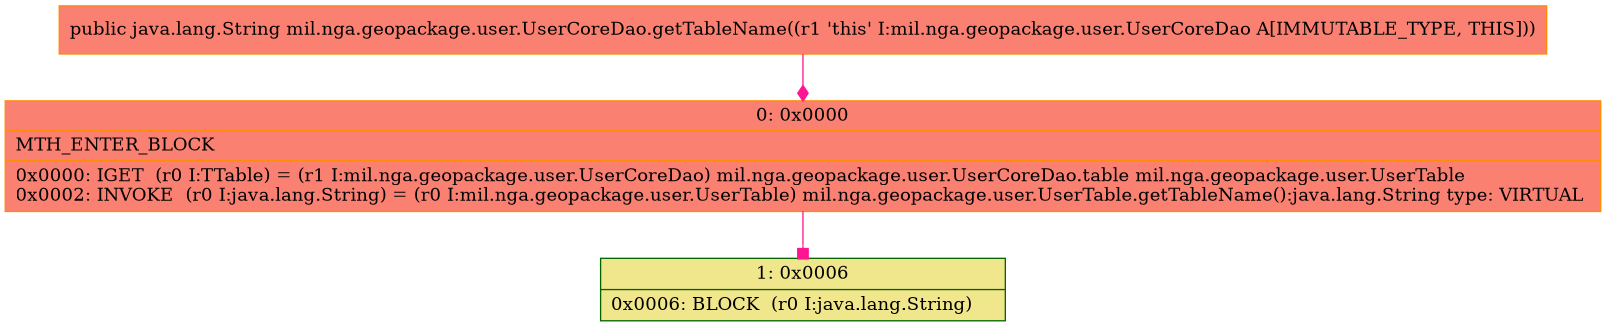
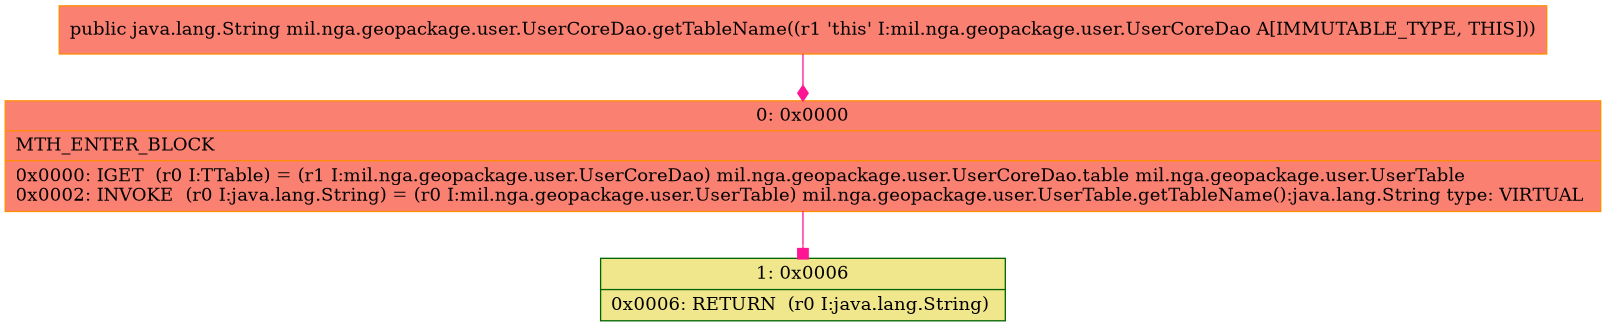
(795, 305) -> (803, 305)
